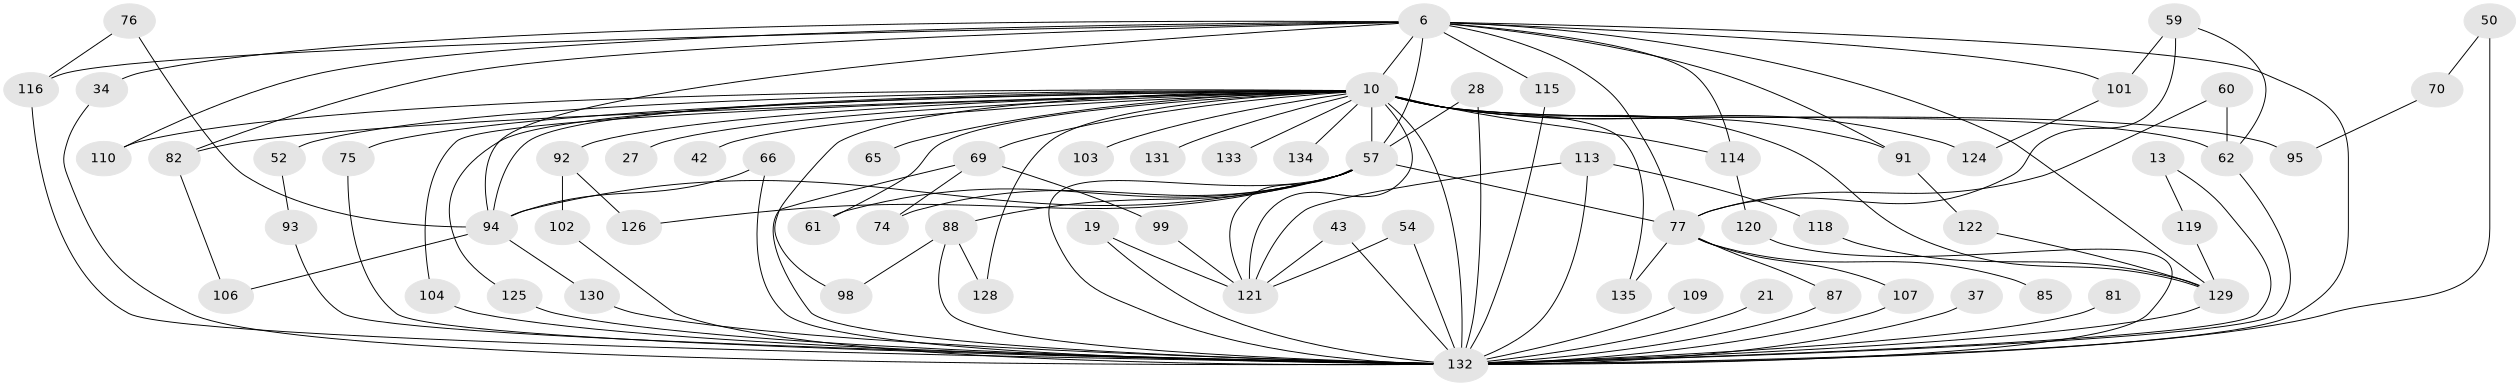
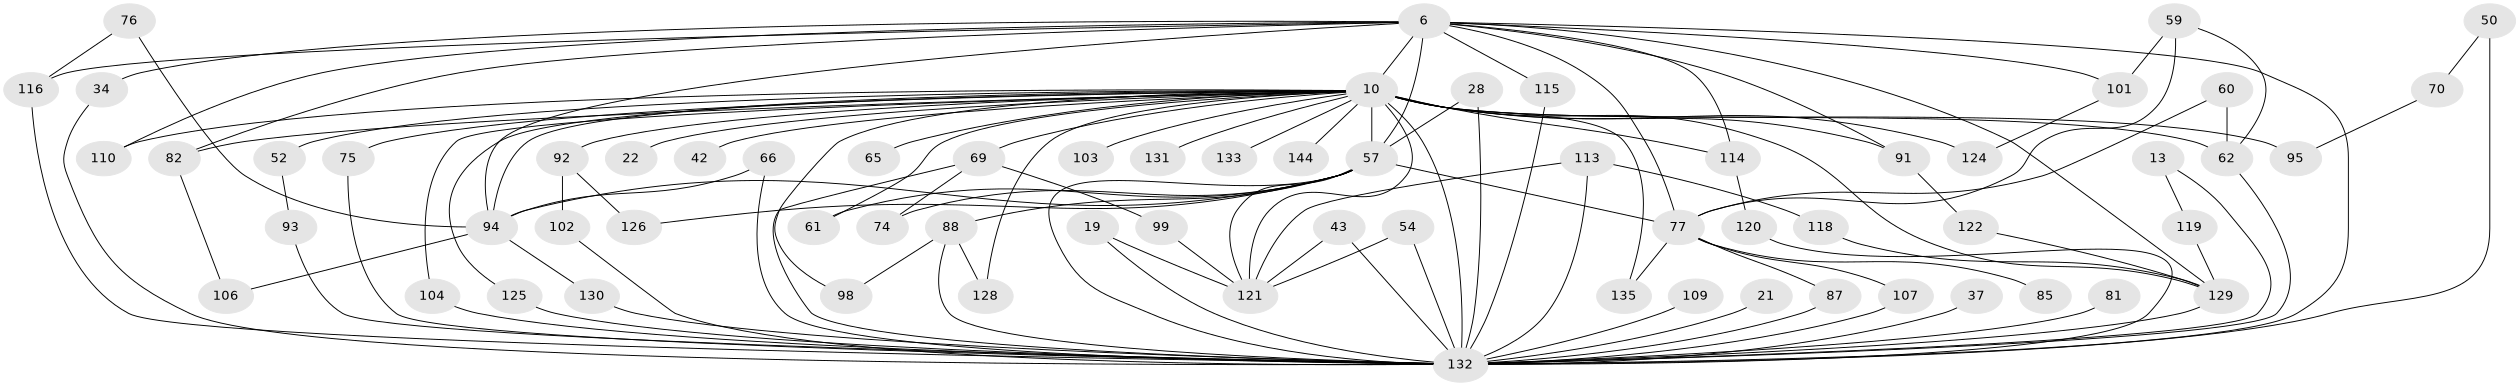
(631, 159) -> (631, 159)
(1301, 159) -> (1301, 159)
